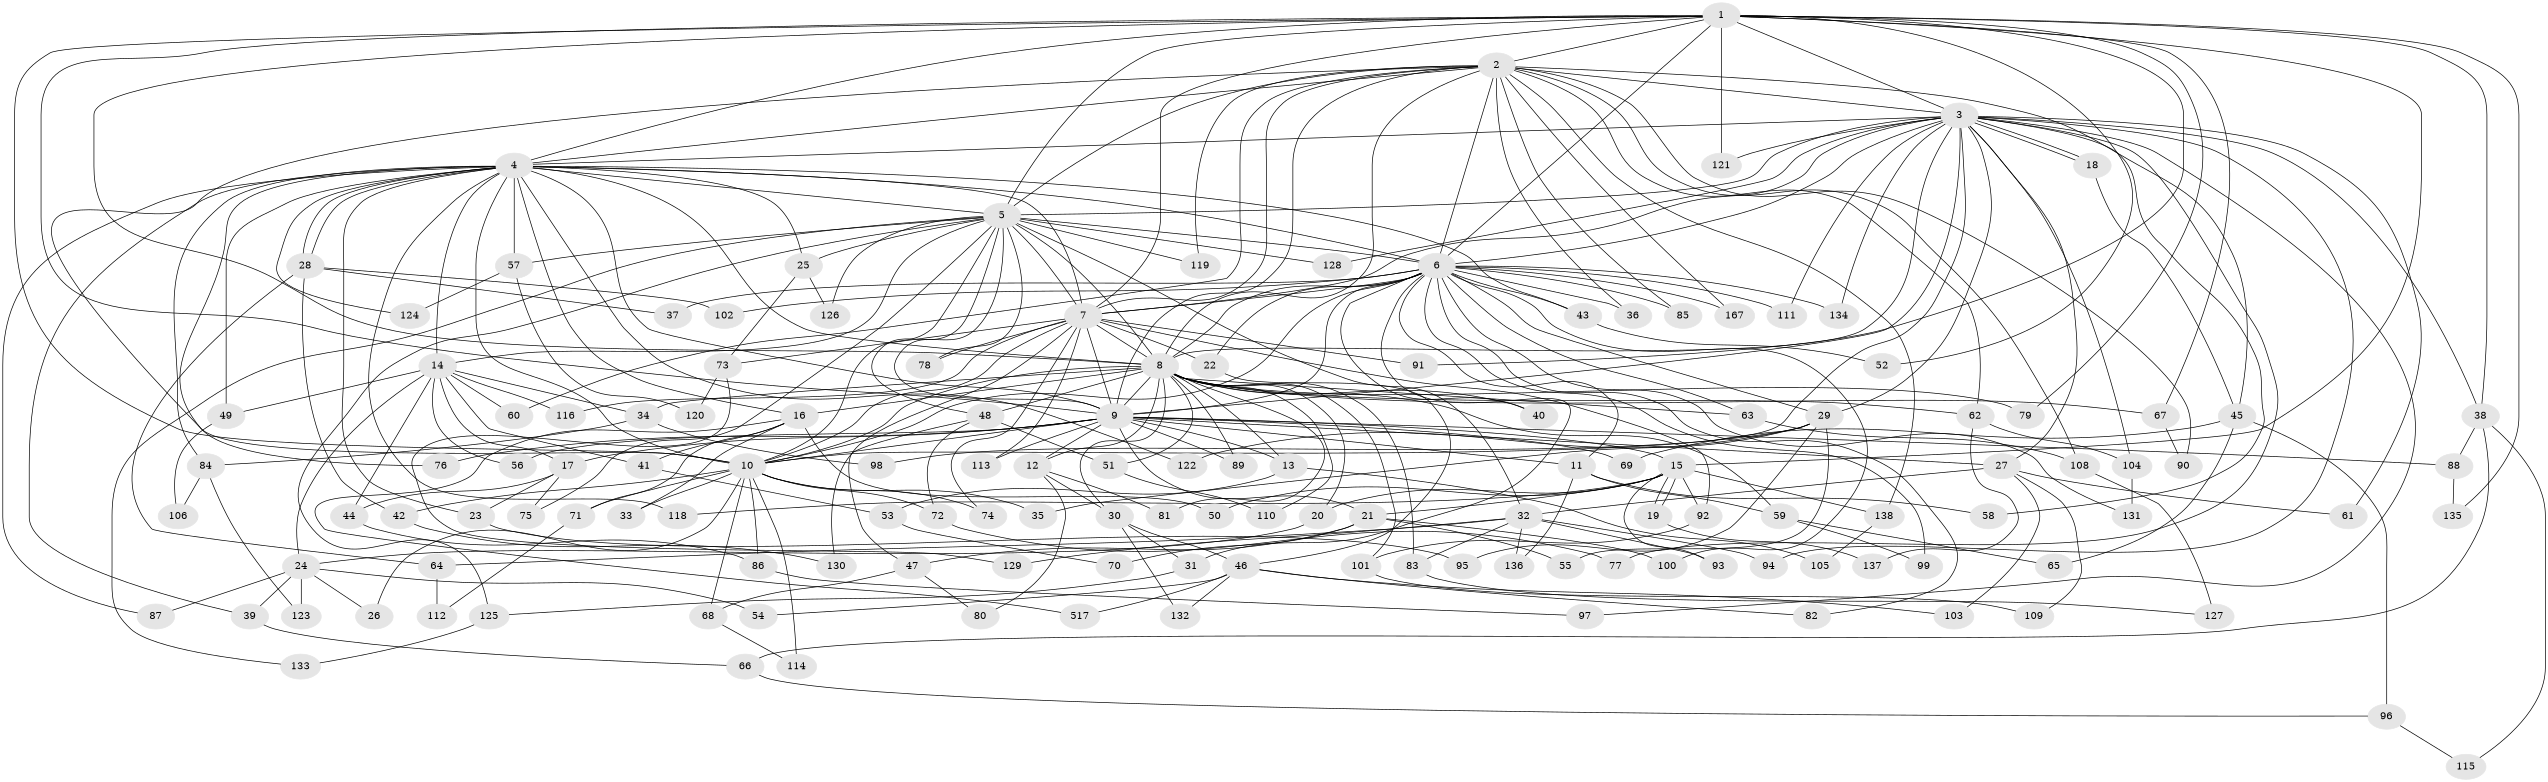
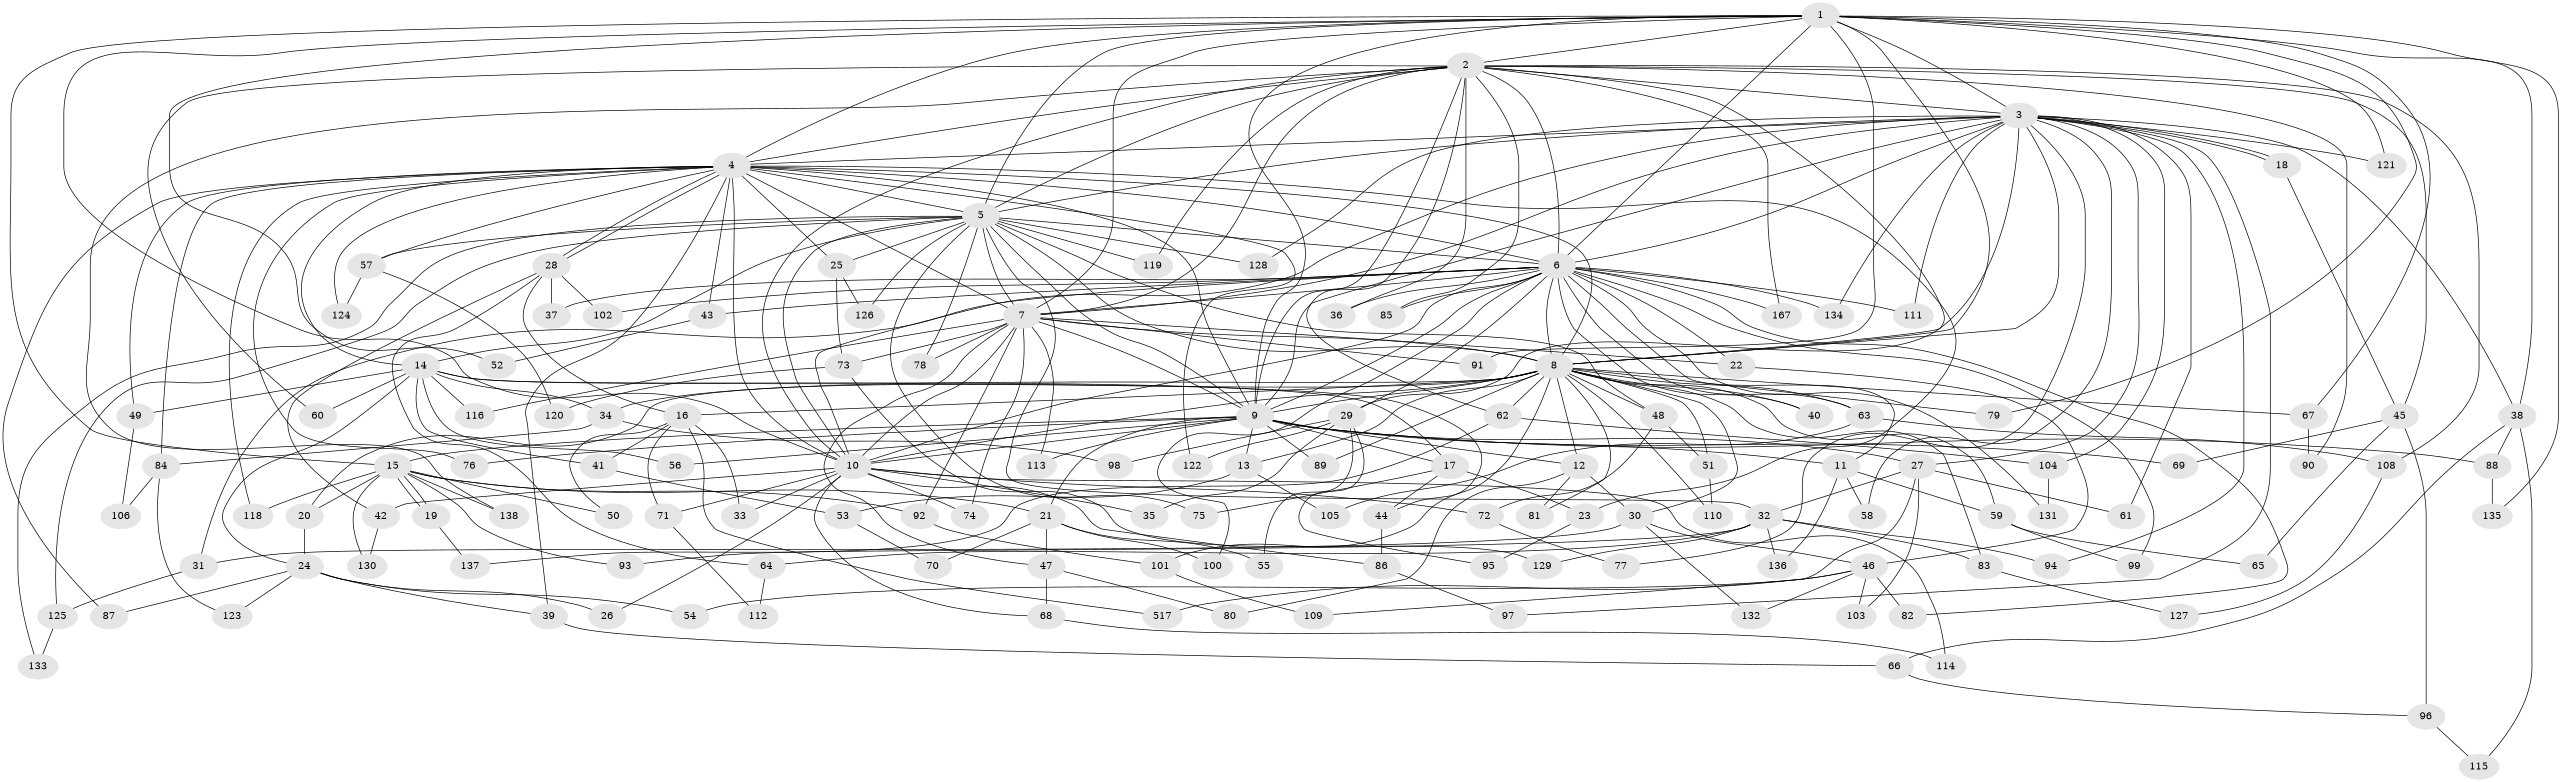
(604, 361) -> (559, 364)
(875, 444) -> (354, 511)
(1852, 541) -> (1570, 451)
